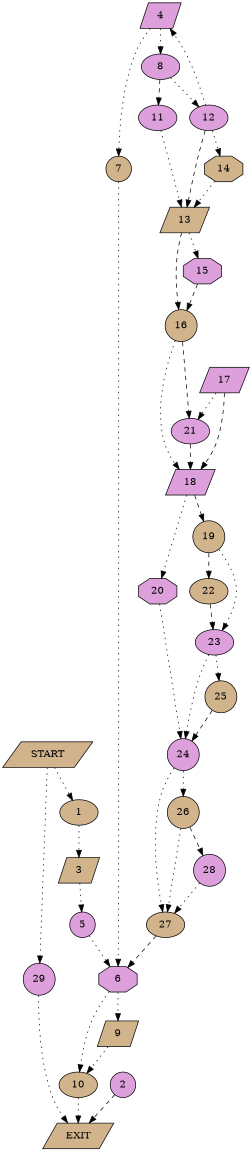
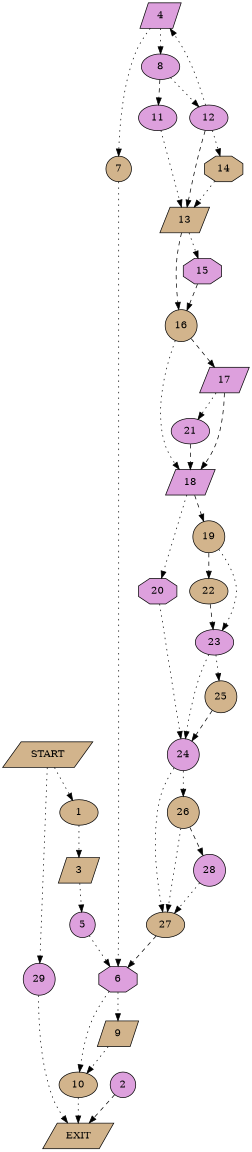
(186, 376) -> (201, 350)
